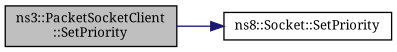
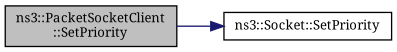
(308, 26) -> (308, 26)
